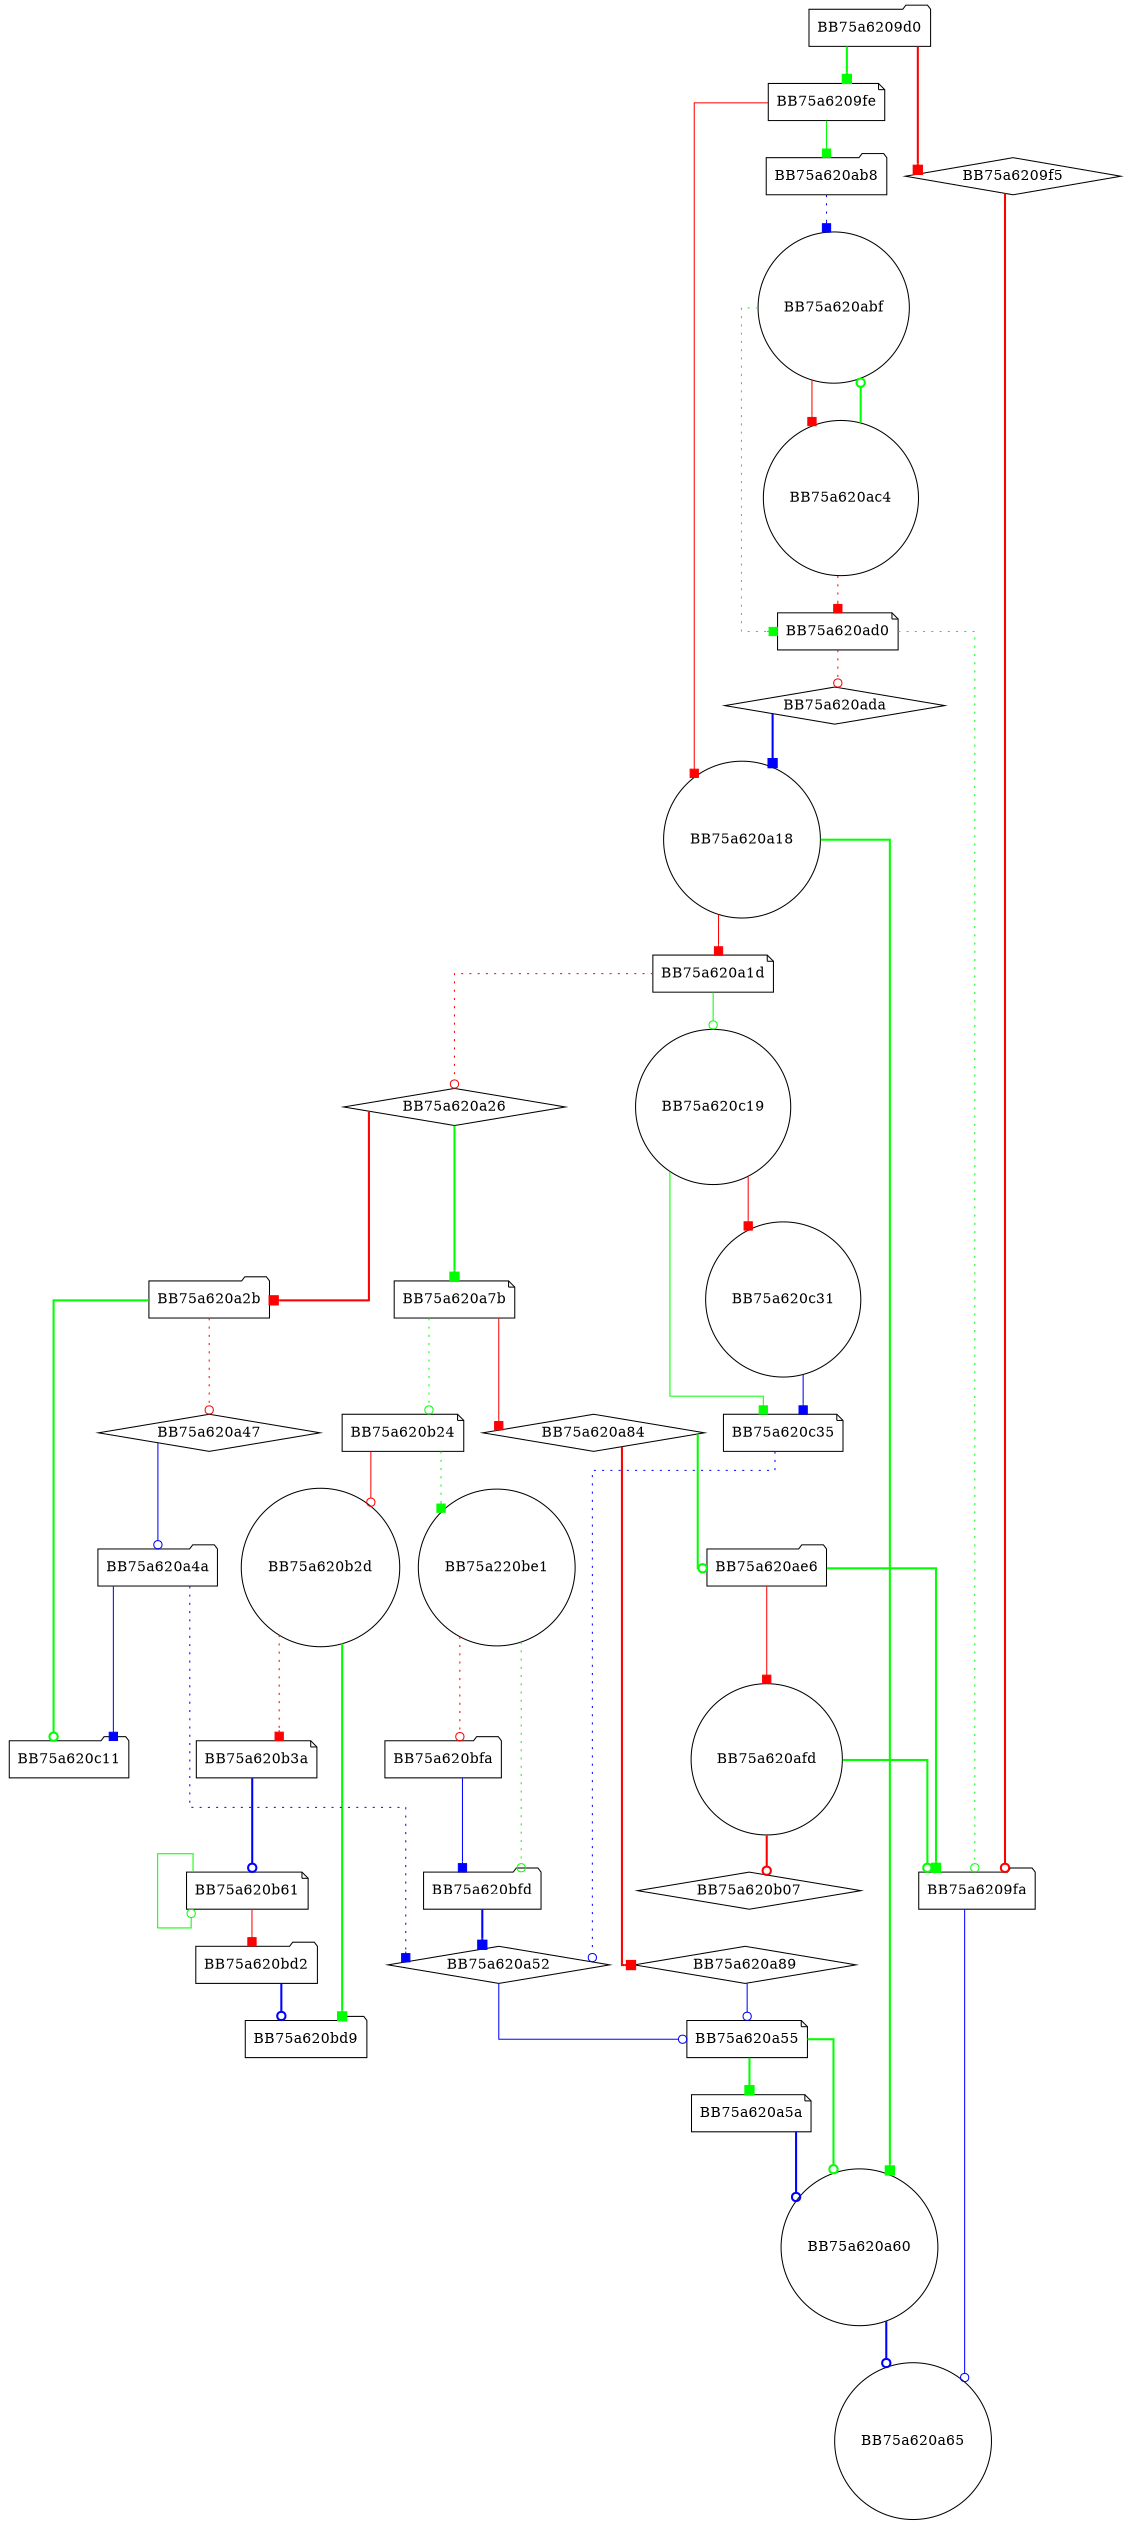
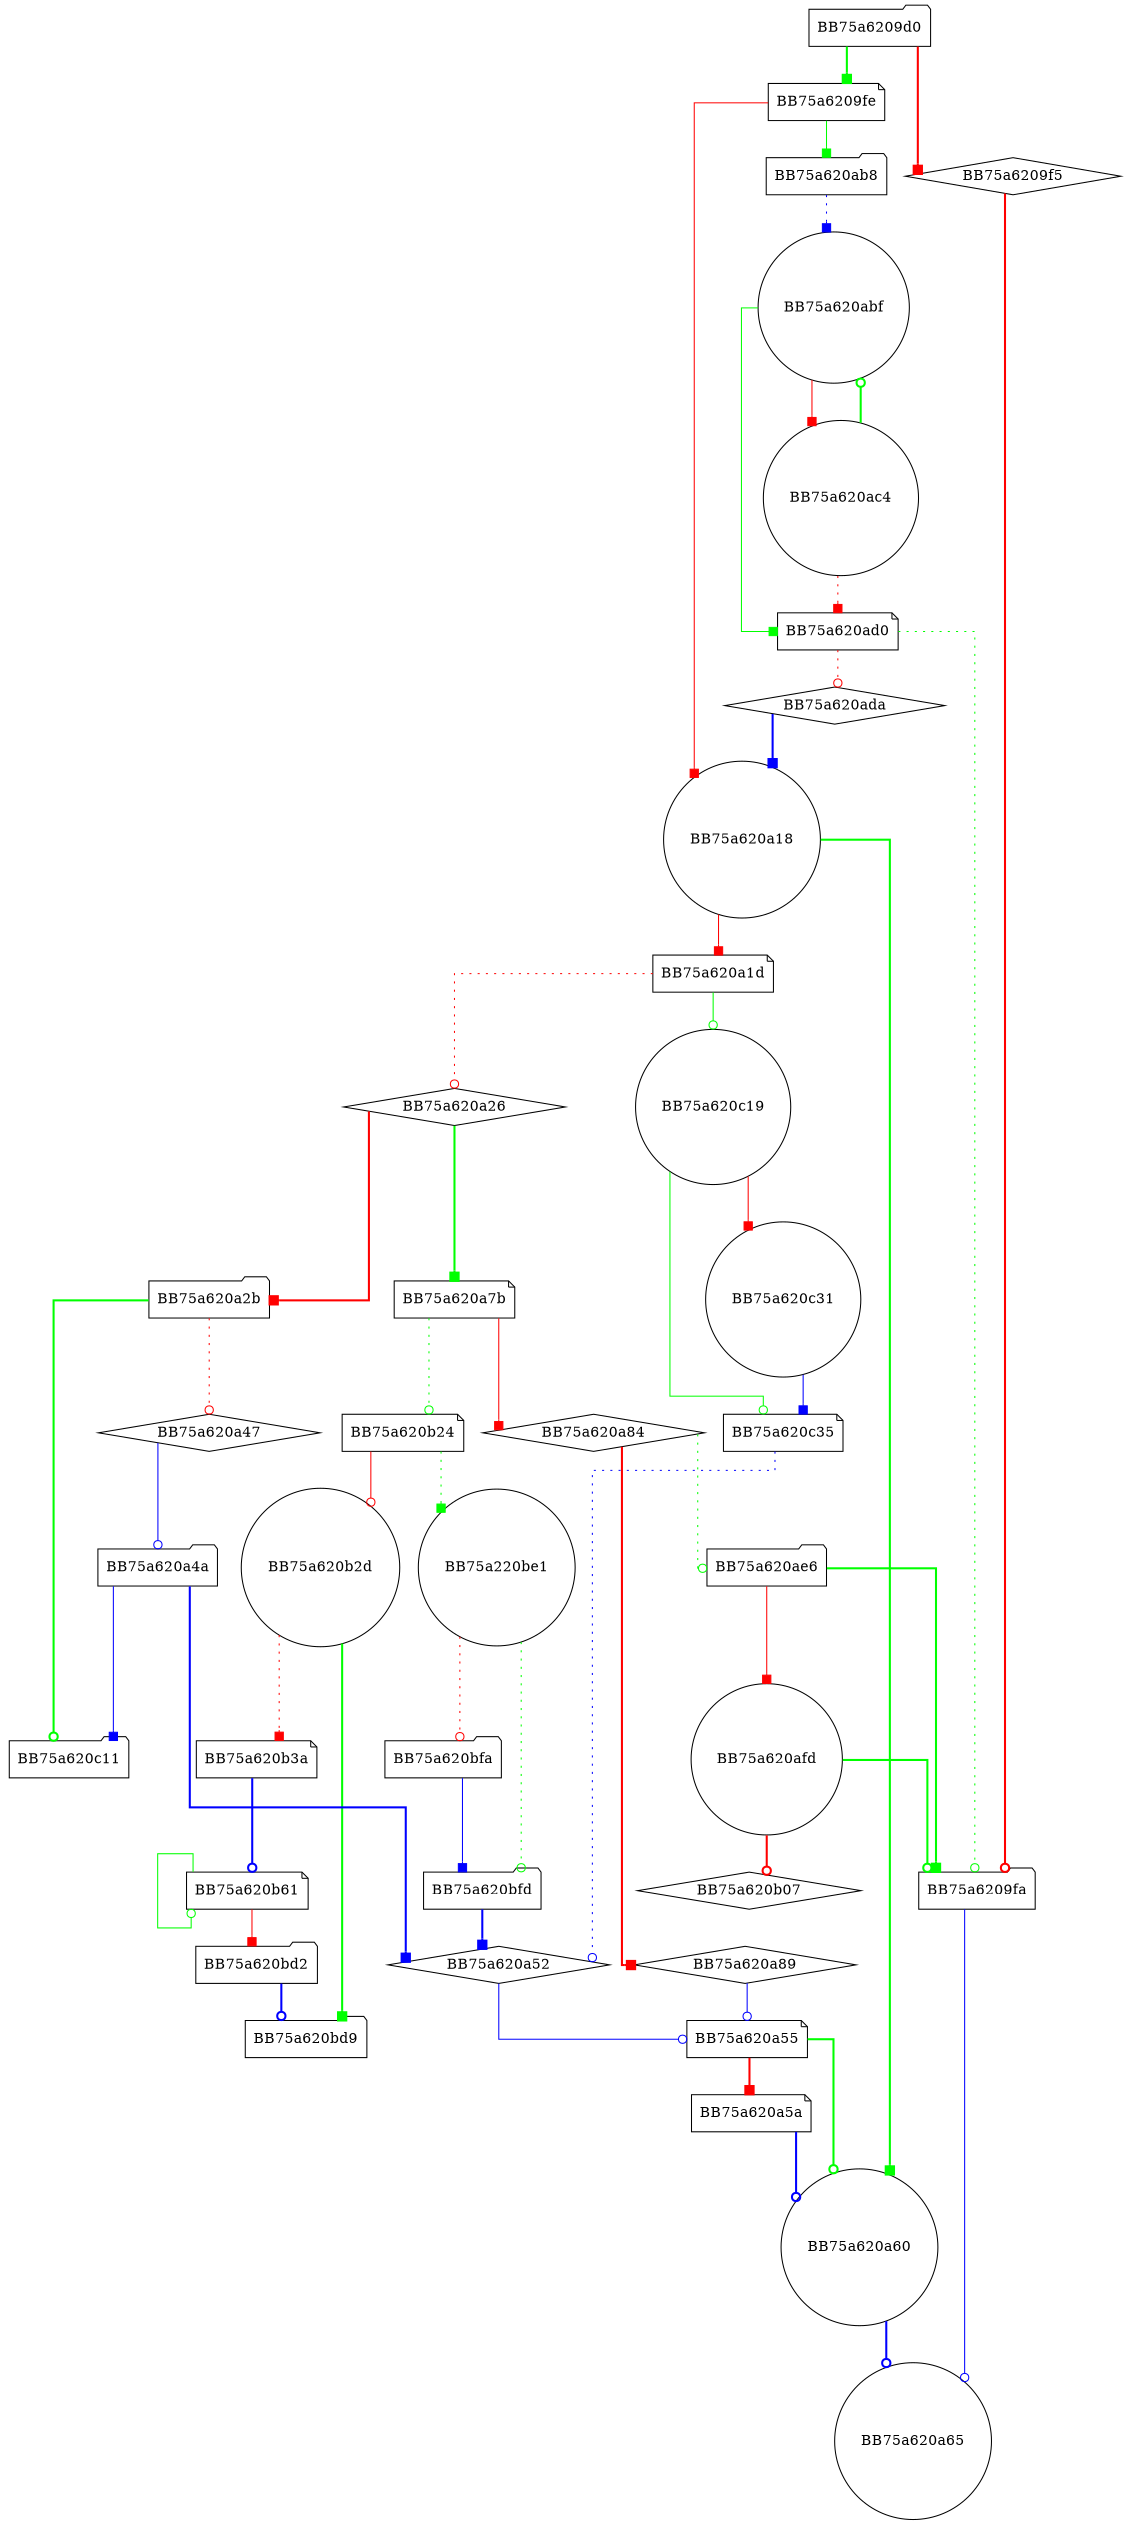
(741, 474) -> (741, 474)
(670, 1335) -> (670, 1336)
(698, 1502) -> (698, 1502)
(259, 1807) -> (259, 1807)
(749, 2071) -> (749, 2071)
